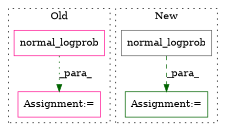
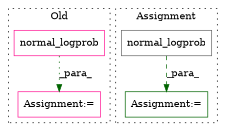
(167, 17) -> (167, 17)
